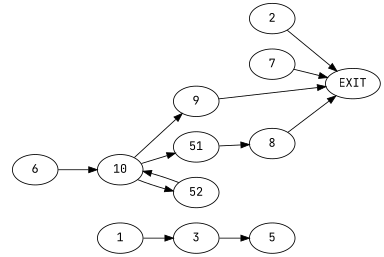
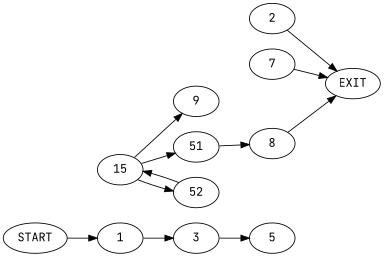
(268, 93) -> none
(35, 170) -> none
(120, 170) -> (120, 170)
none -> (35, 238)
